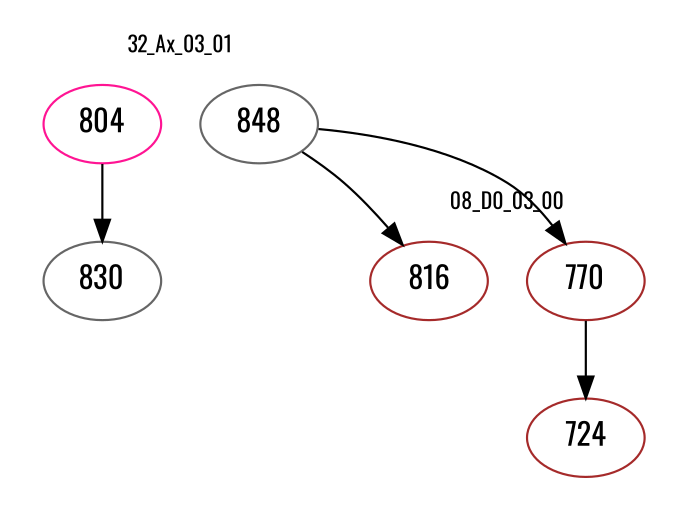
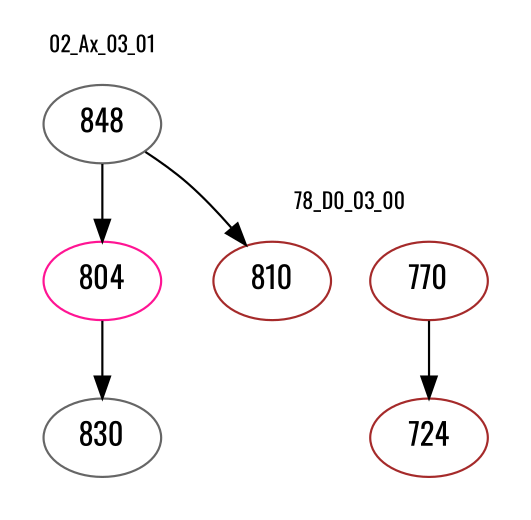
(181, 47) -> (102, 47)
(446, 155) -> (102, 192)
(507, 204) -> (351, 204)
(429, 281) -> (272, 281)
